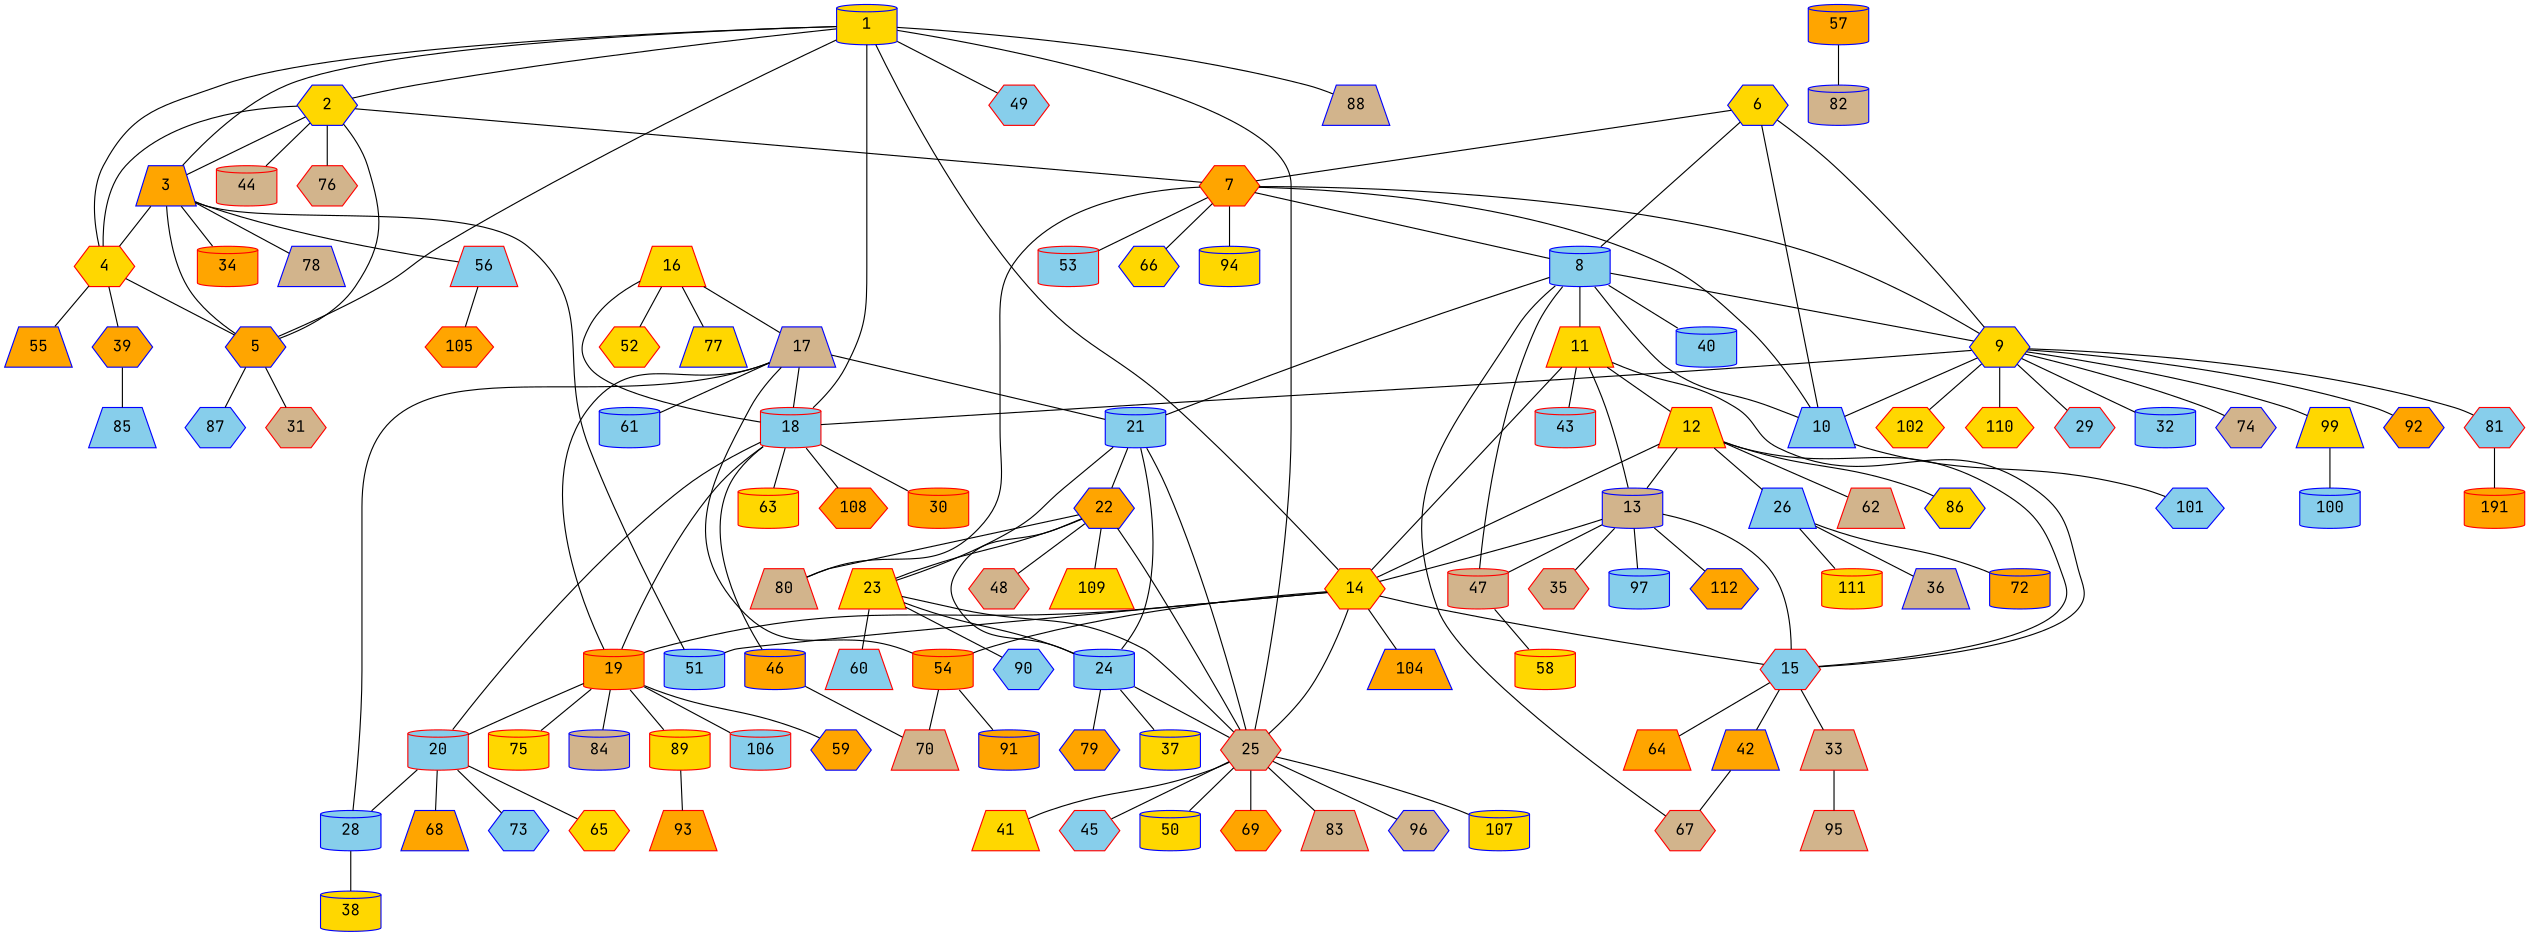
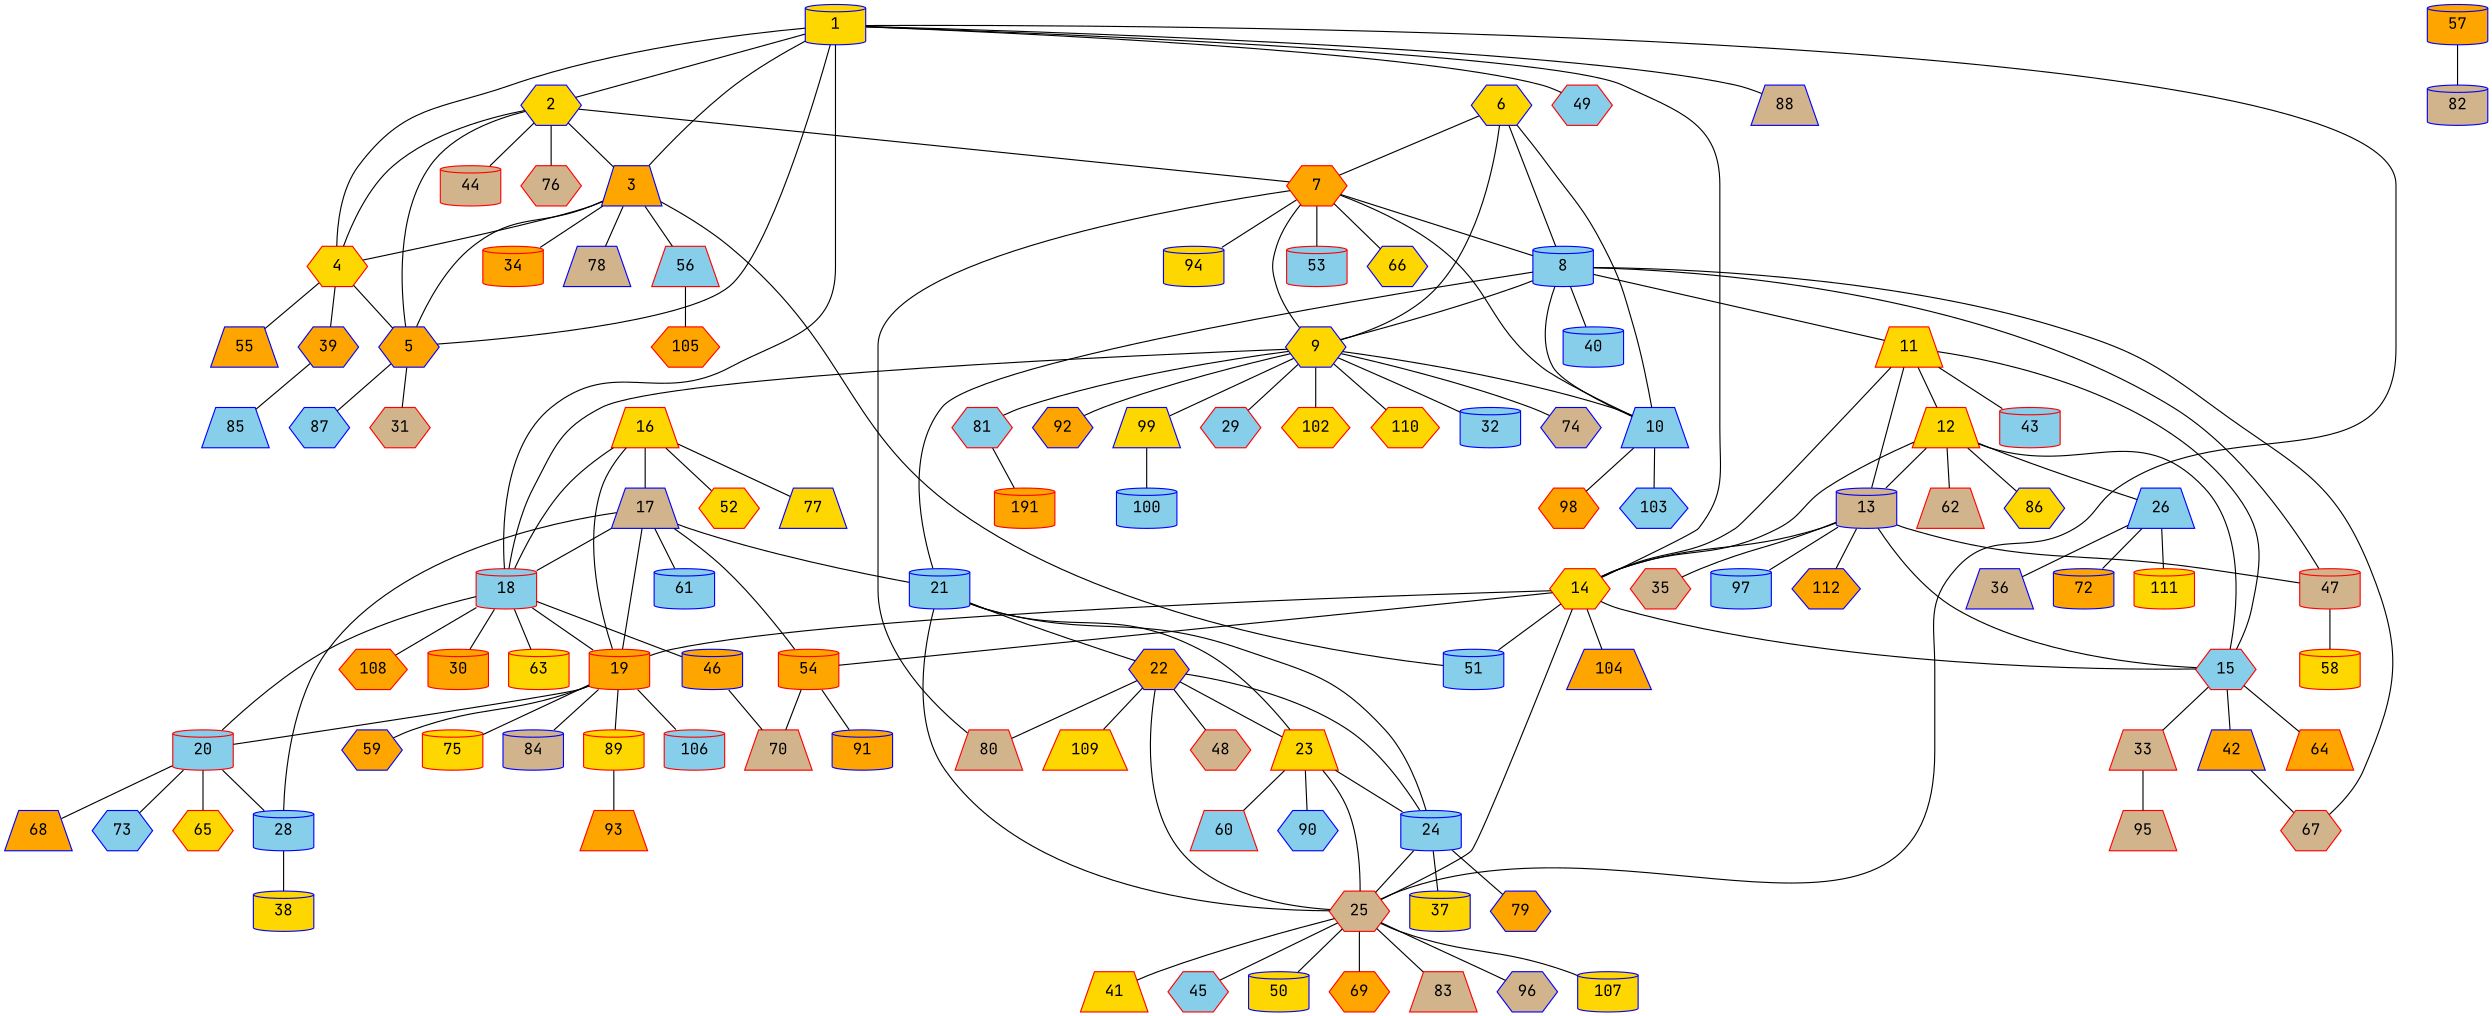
none -> (1569, 508)
(2190, 508) -> (1654, 508)
none -> (594, 551)
